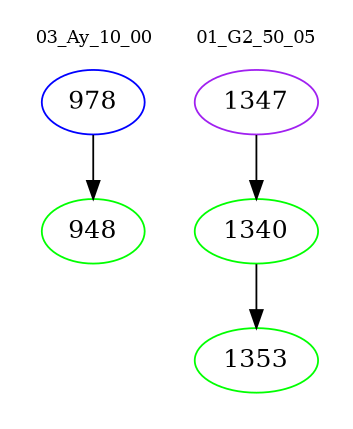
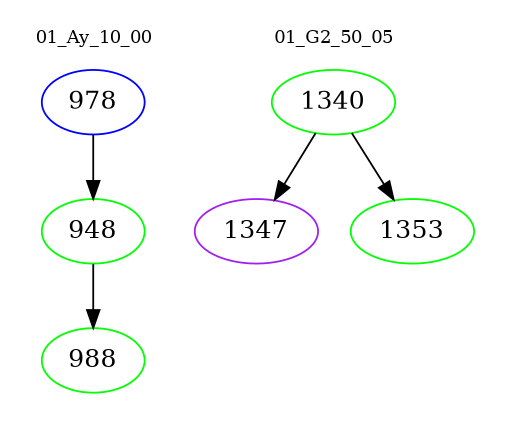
(94, 39) -> (94, 39)
(256, 158) -> (300, 159)
none -> (93, 360)
